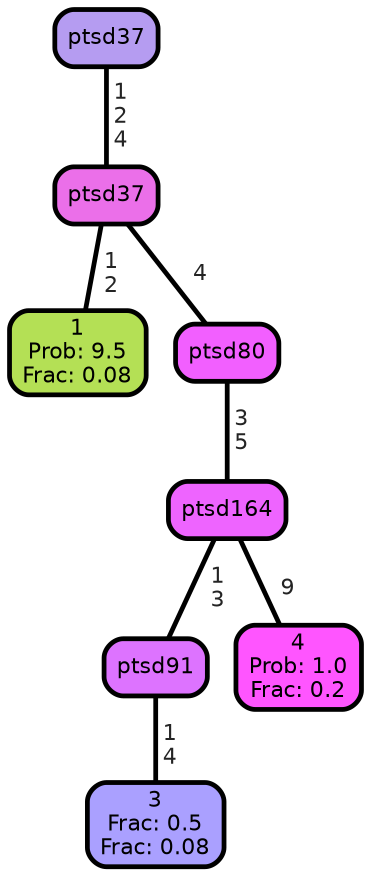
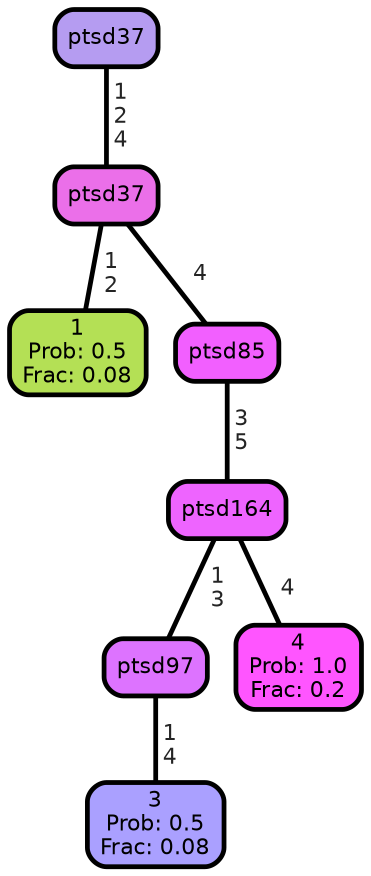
(78, 353) -> (78, 353)
(227, 353) -> (227, 353)
(284, 589) -> (284, 589)
(156, 667) -> (156, 667)
(156, 825) -> (156, 825)
